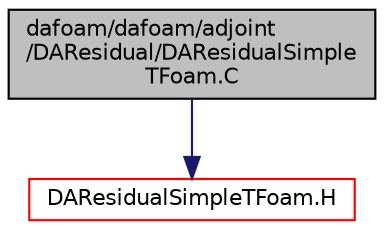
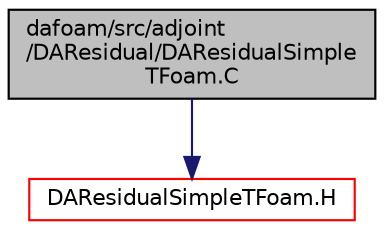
(192, 54) -> (192, 54)
